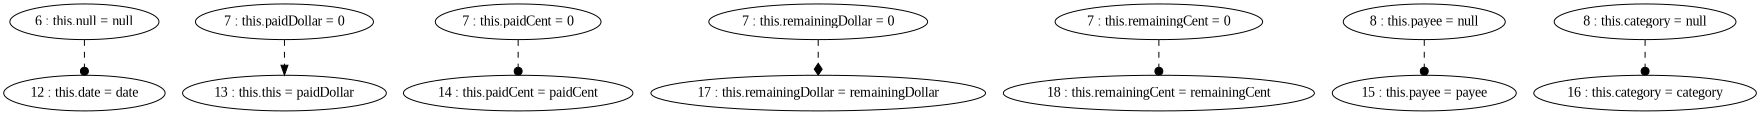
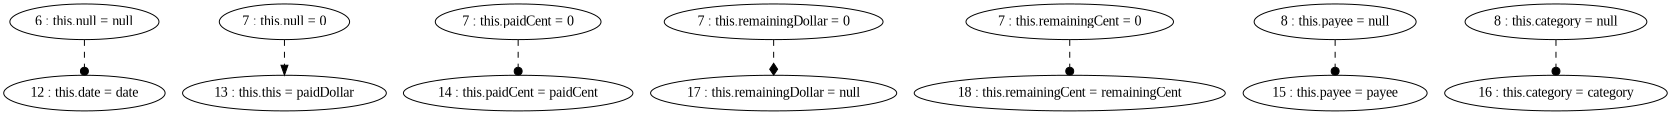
(284, 22) -> (284, 22)
(818, 93) -> (774, 93)
